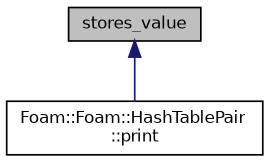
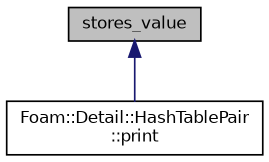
(135, 128) -> (135, 128)
